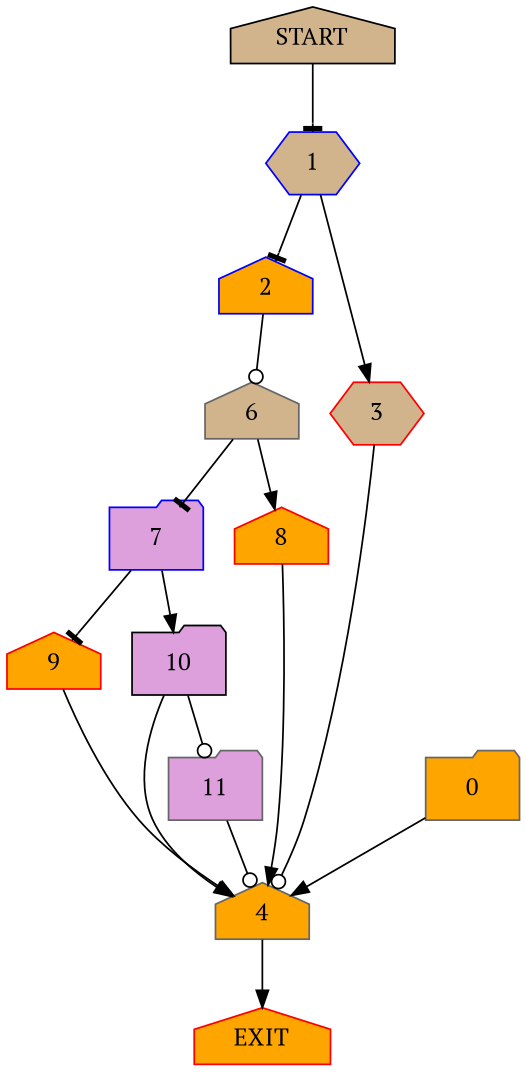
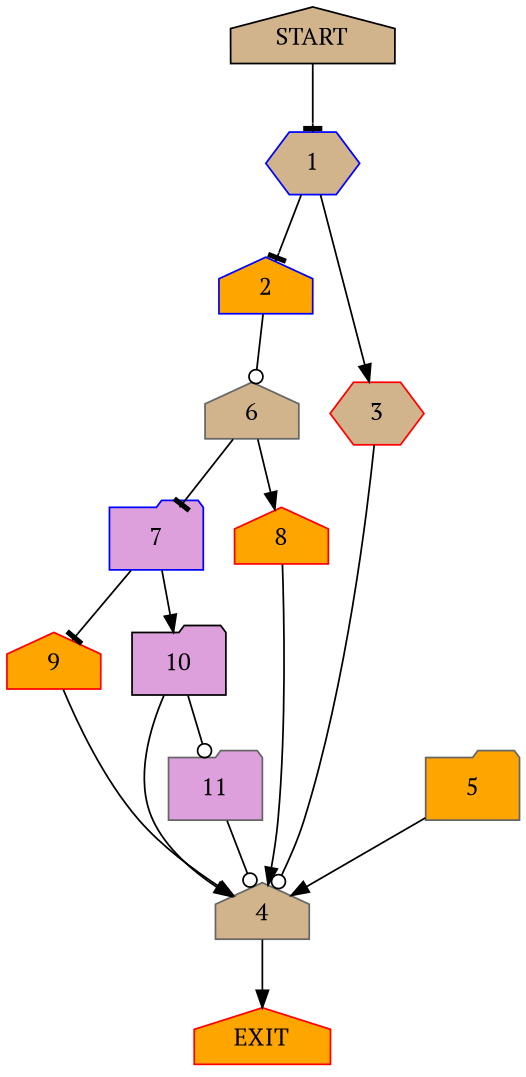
(473, 789) -> (473, 789)
(262, 914) -> (262, 914)
